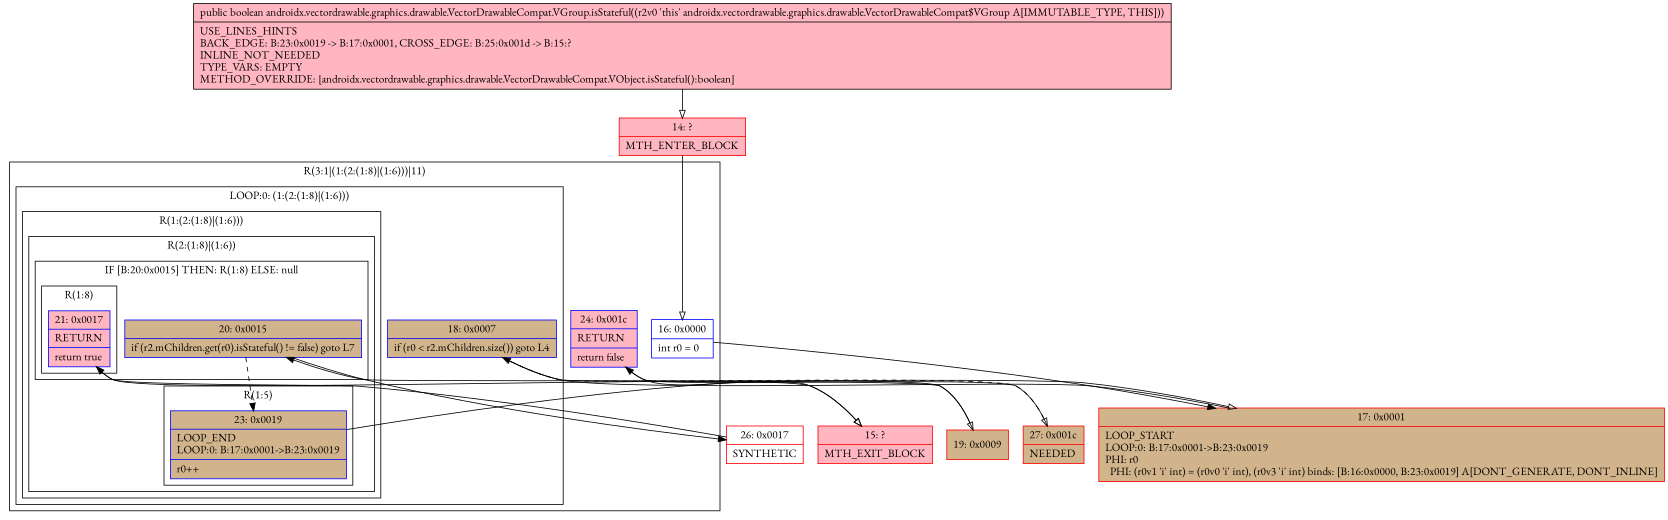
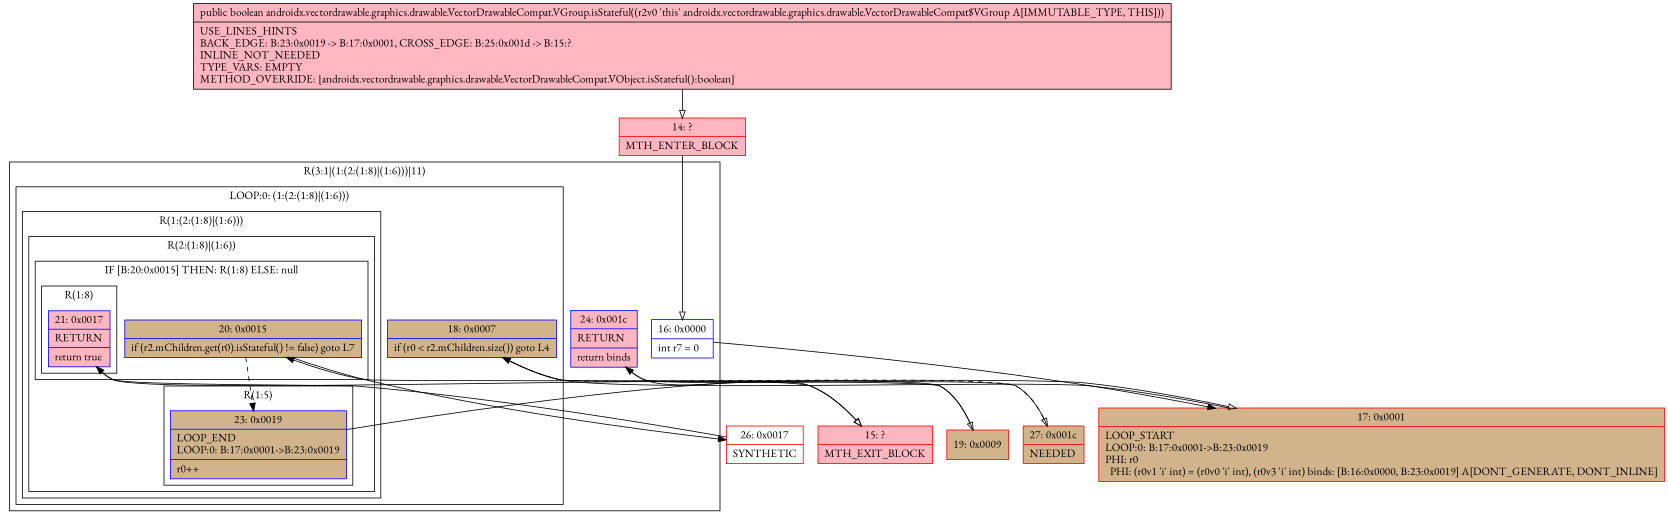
(679, 348) -> (679, 348)
(601, 357) -> (604, 357)
